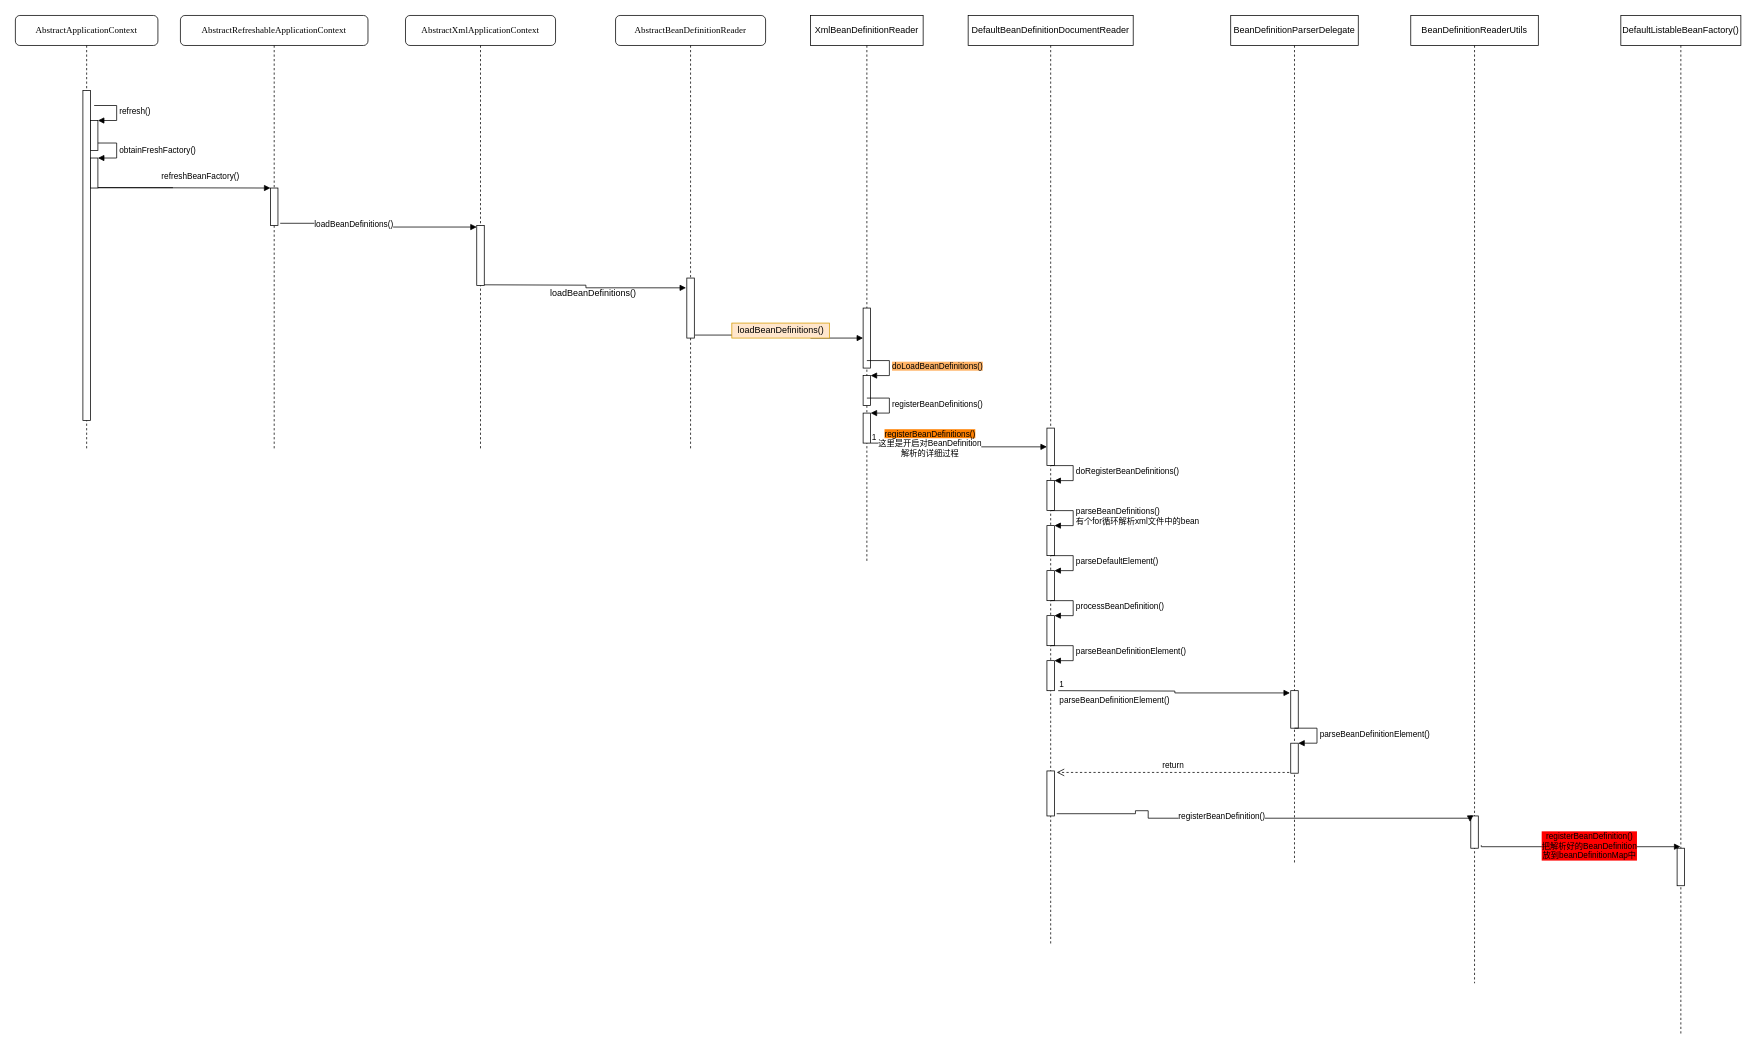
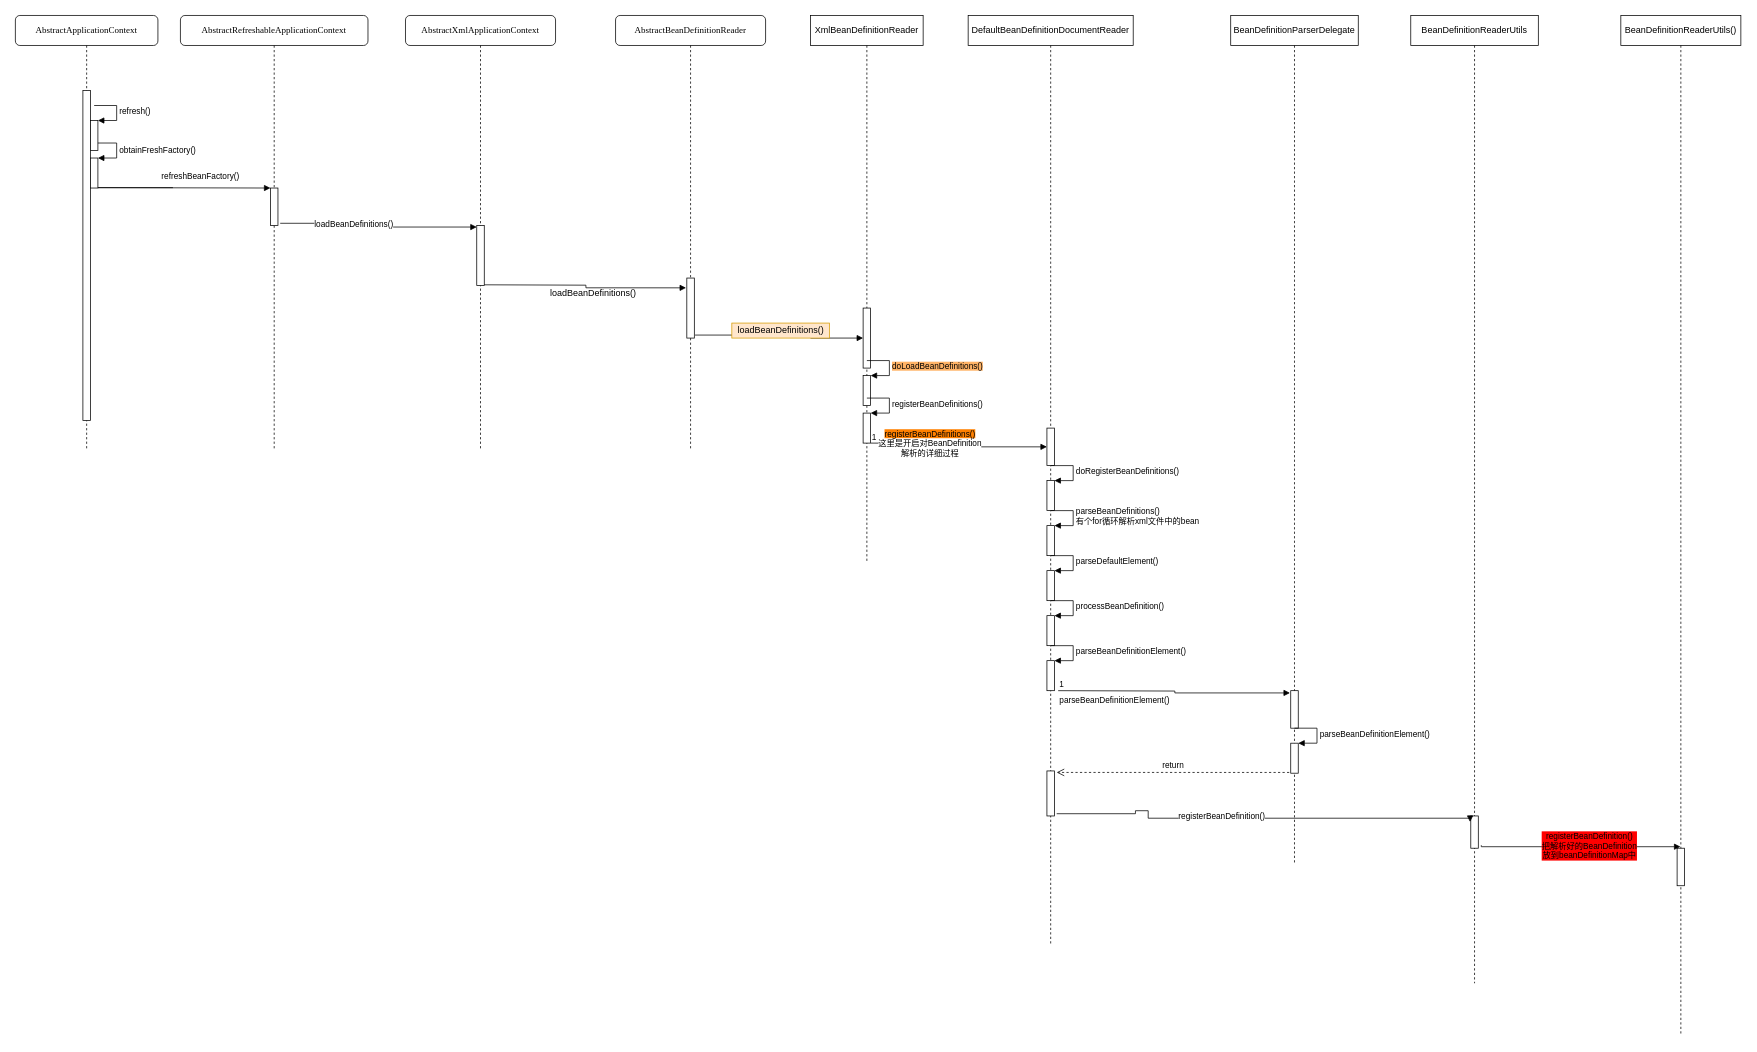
(1680, 30) -> (1680, 30)
